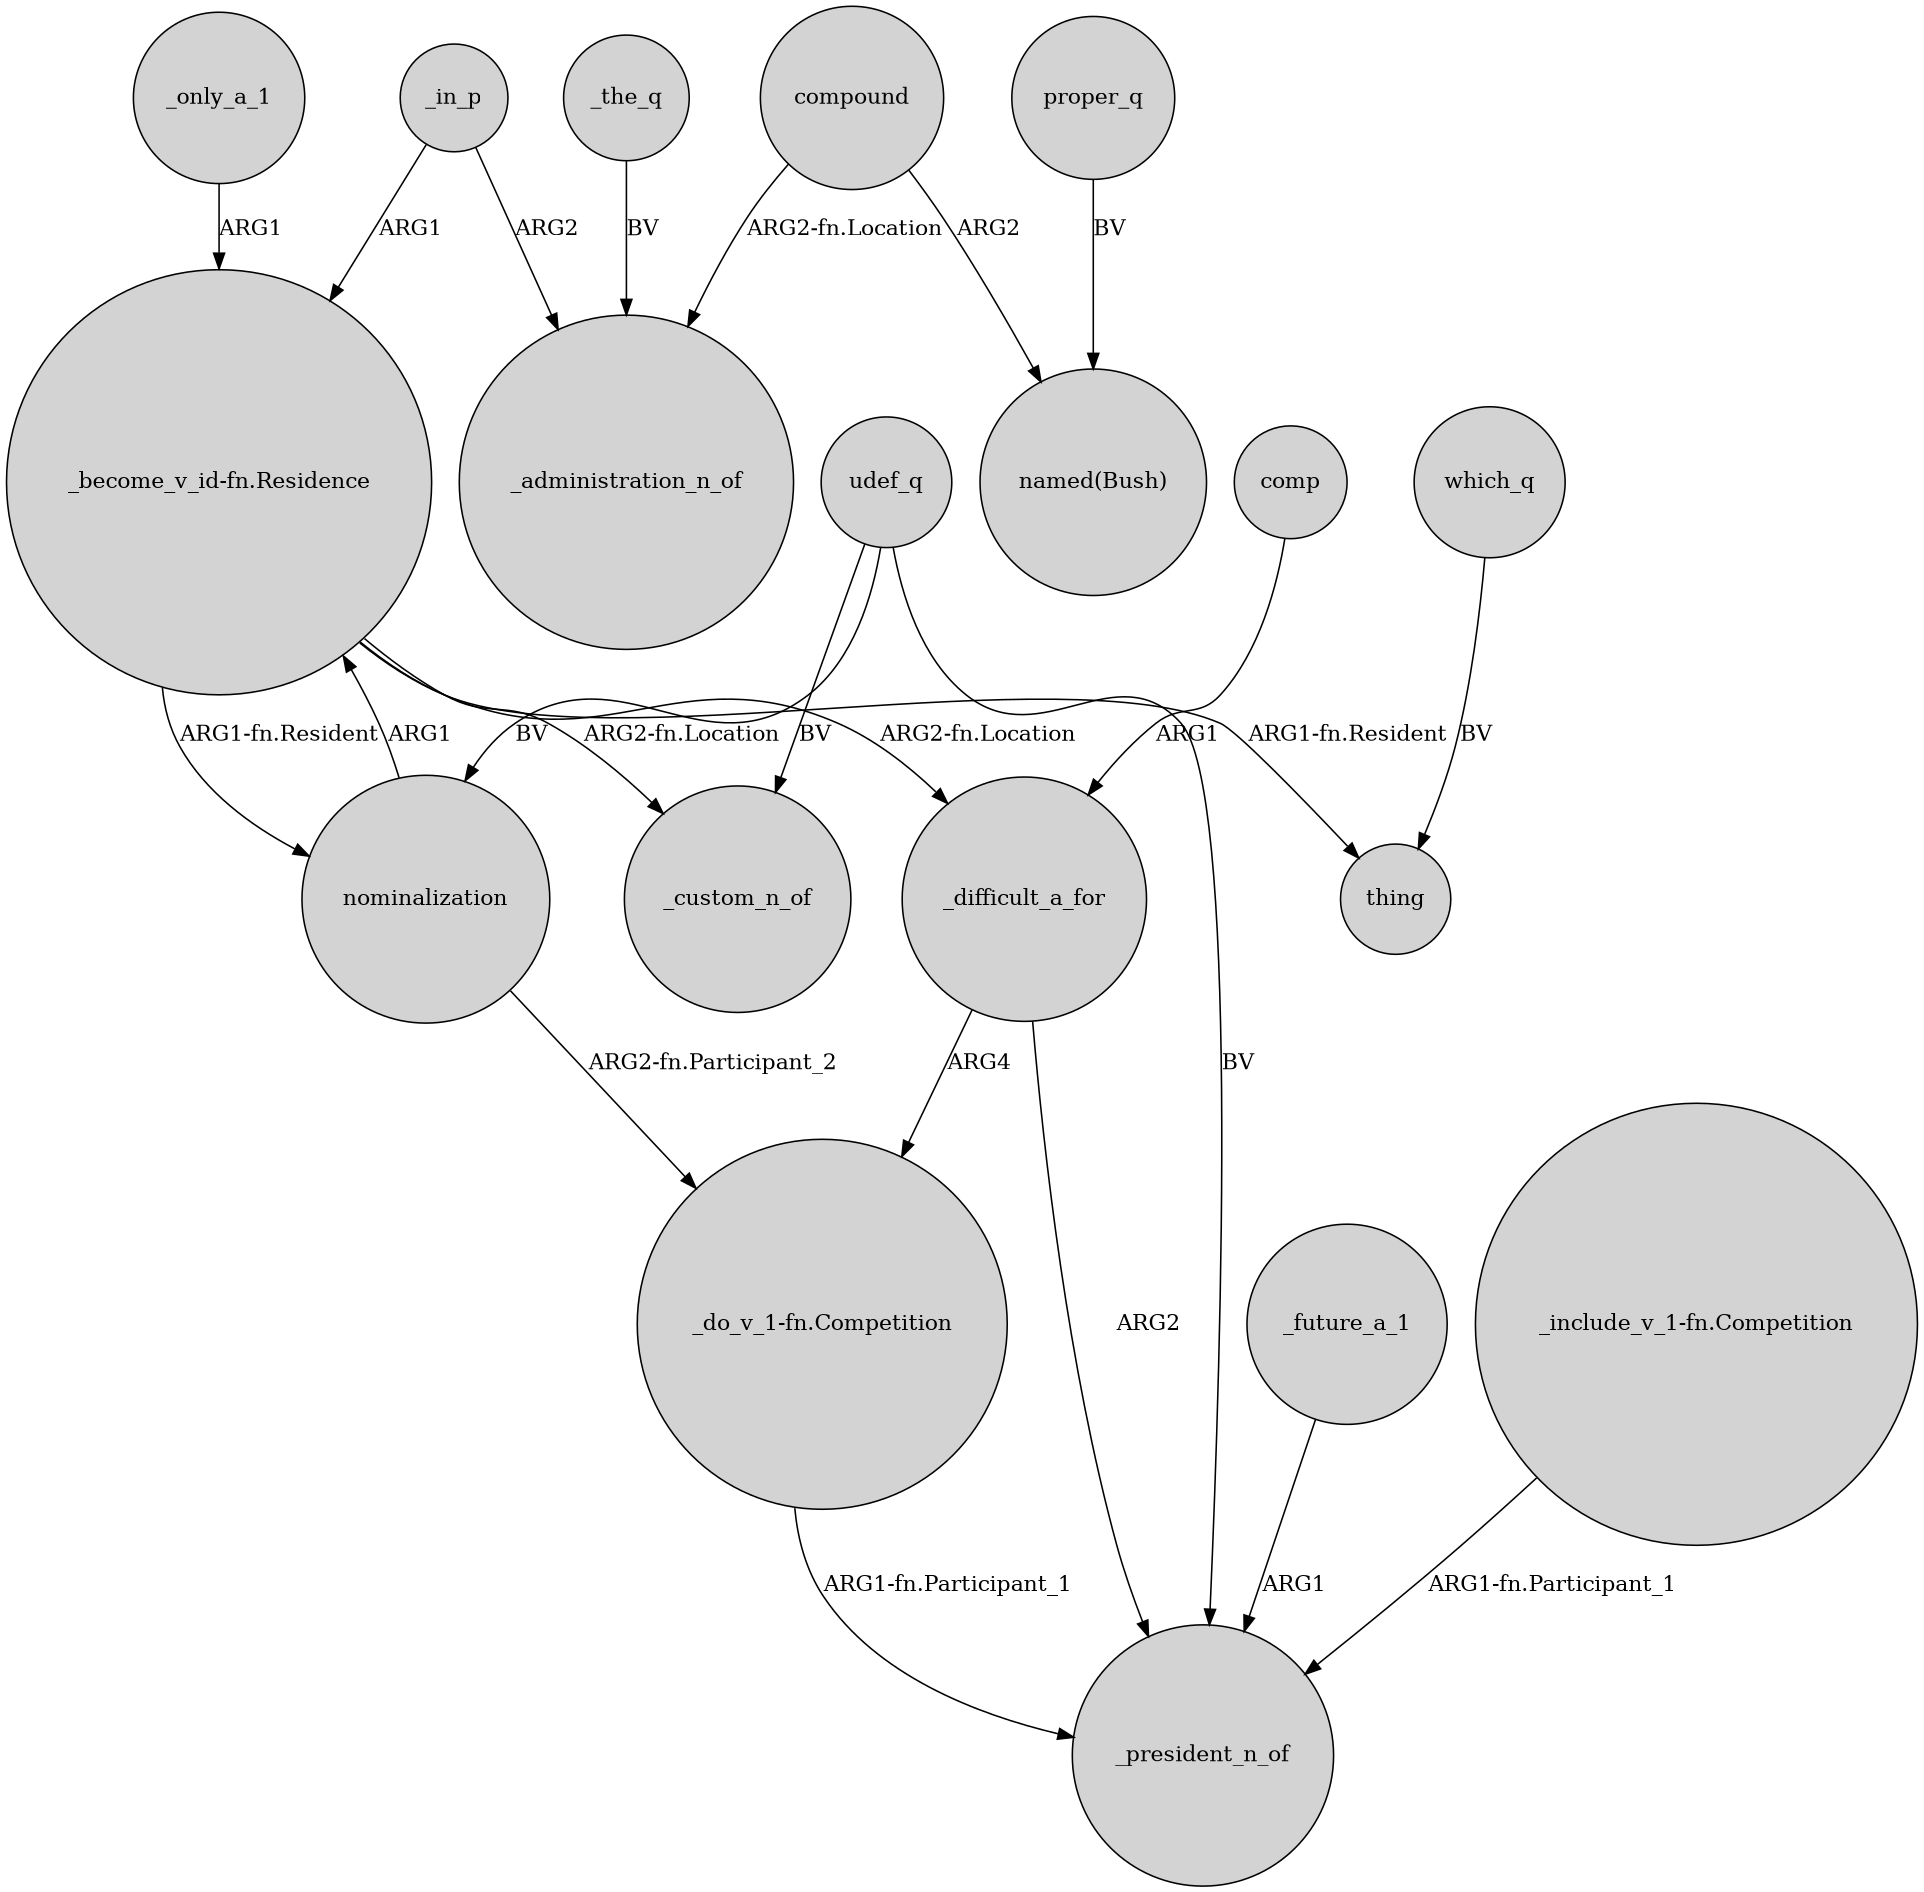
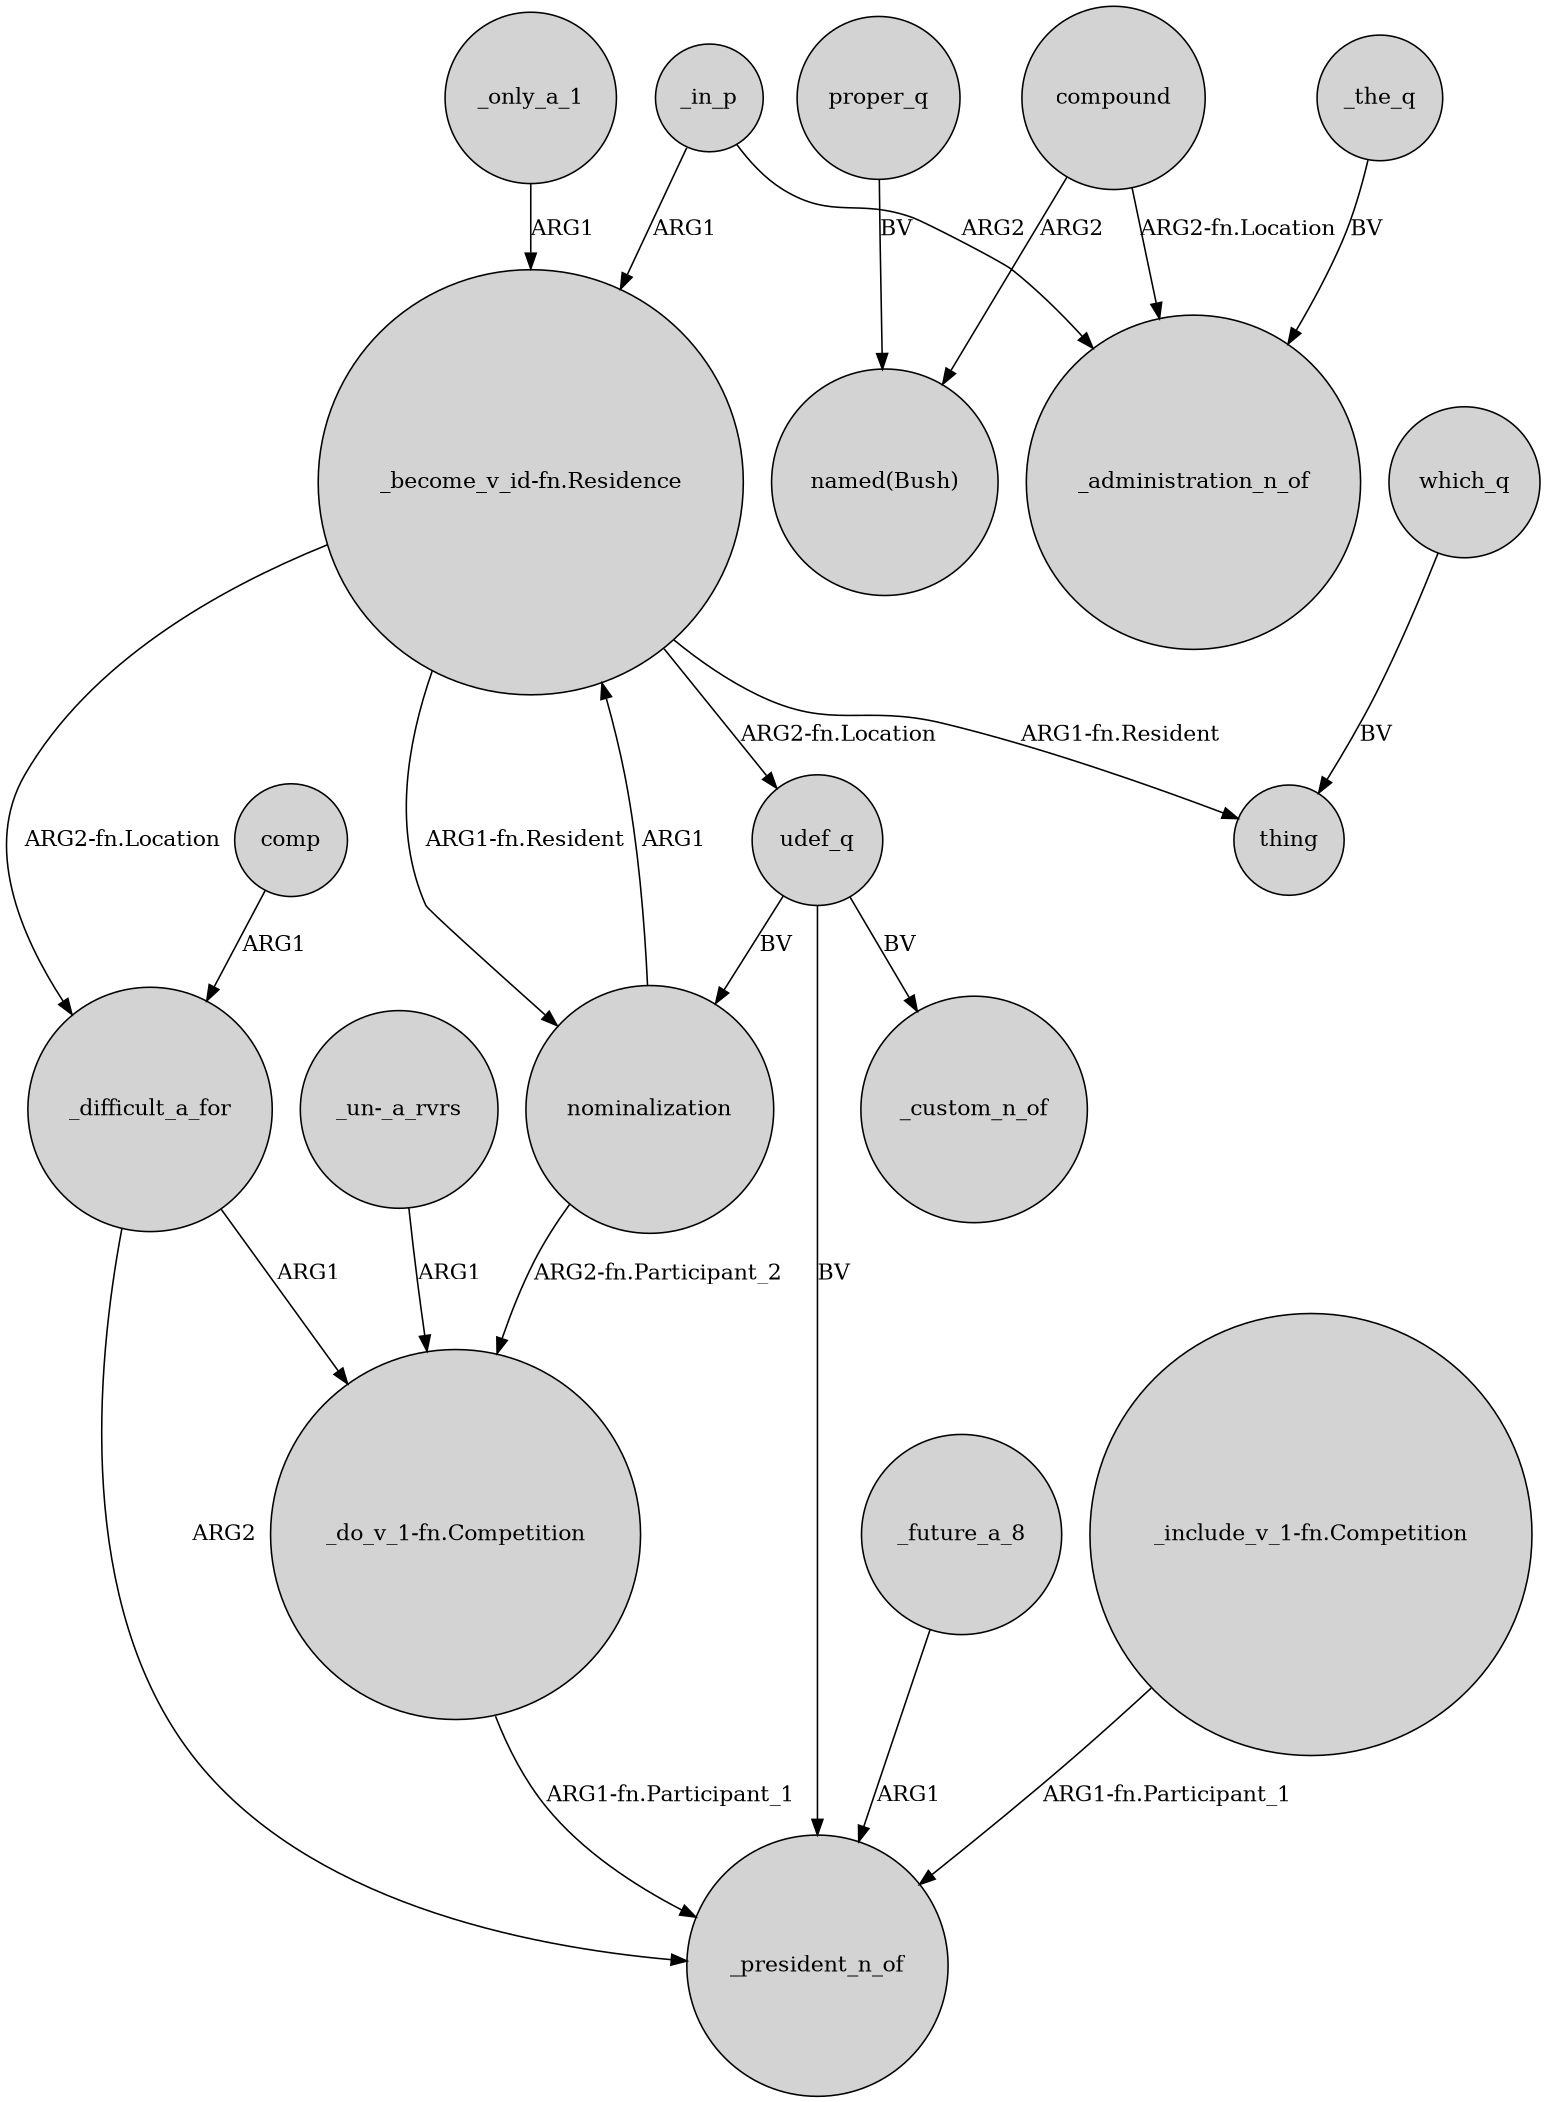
(559, 730) -> (715, 712)
(980, 1063) -> (309, 1274)
none -> (399, 1109)
(1347, 1324) -> (962, 1535)
